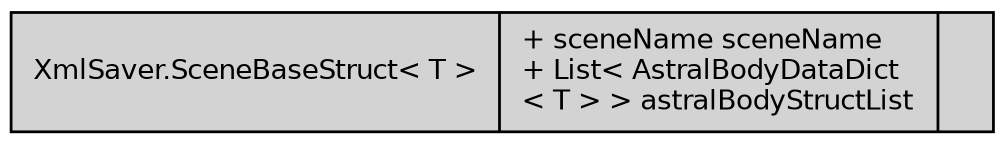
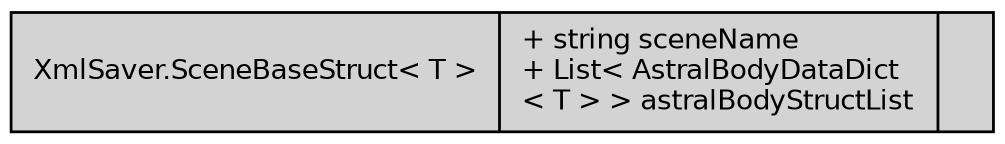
(702, 40) -> (660, 40)
